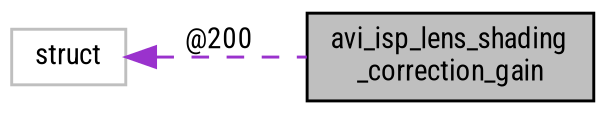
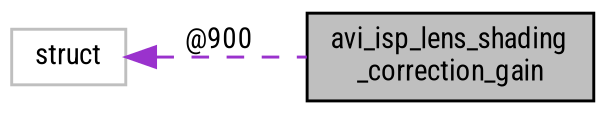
(216, 41) -> (216, 41)
